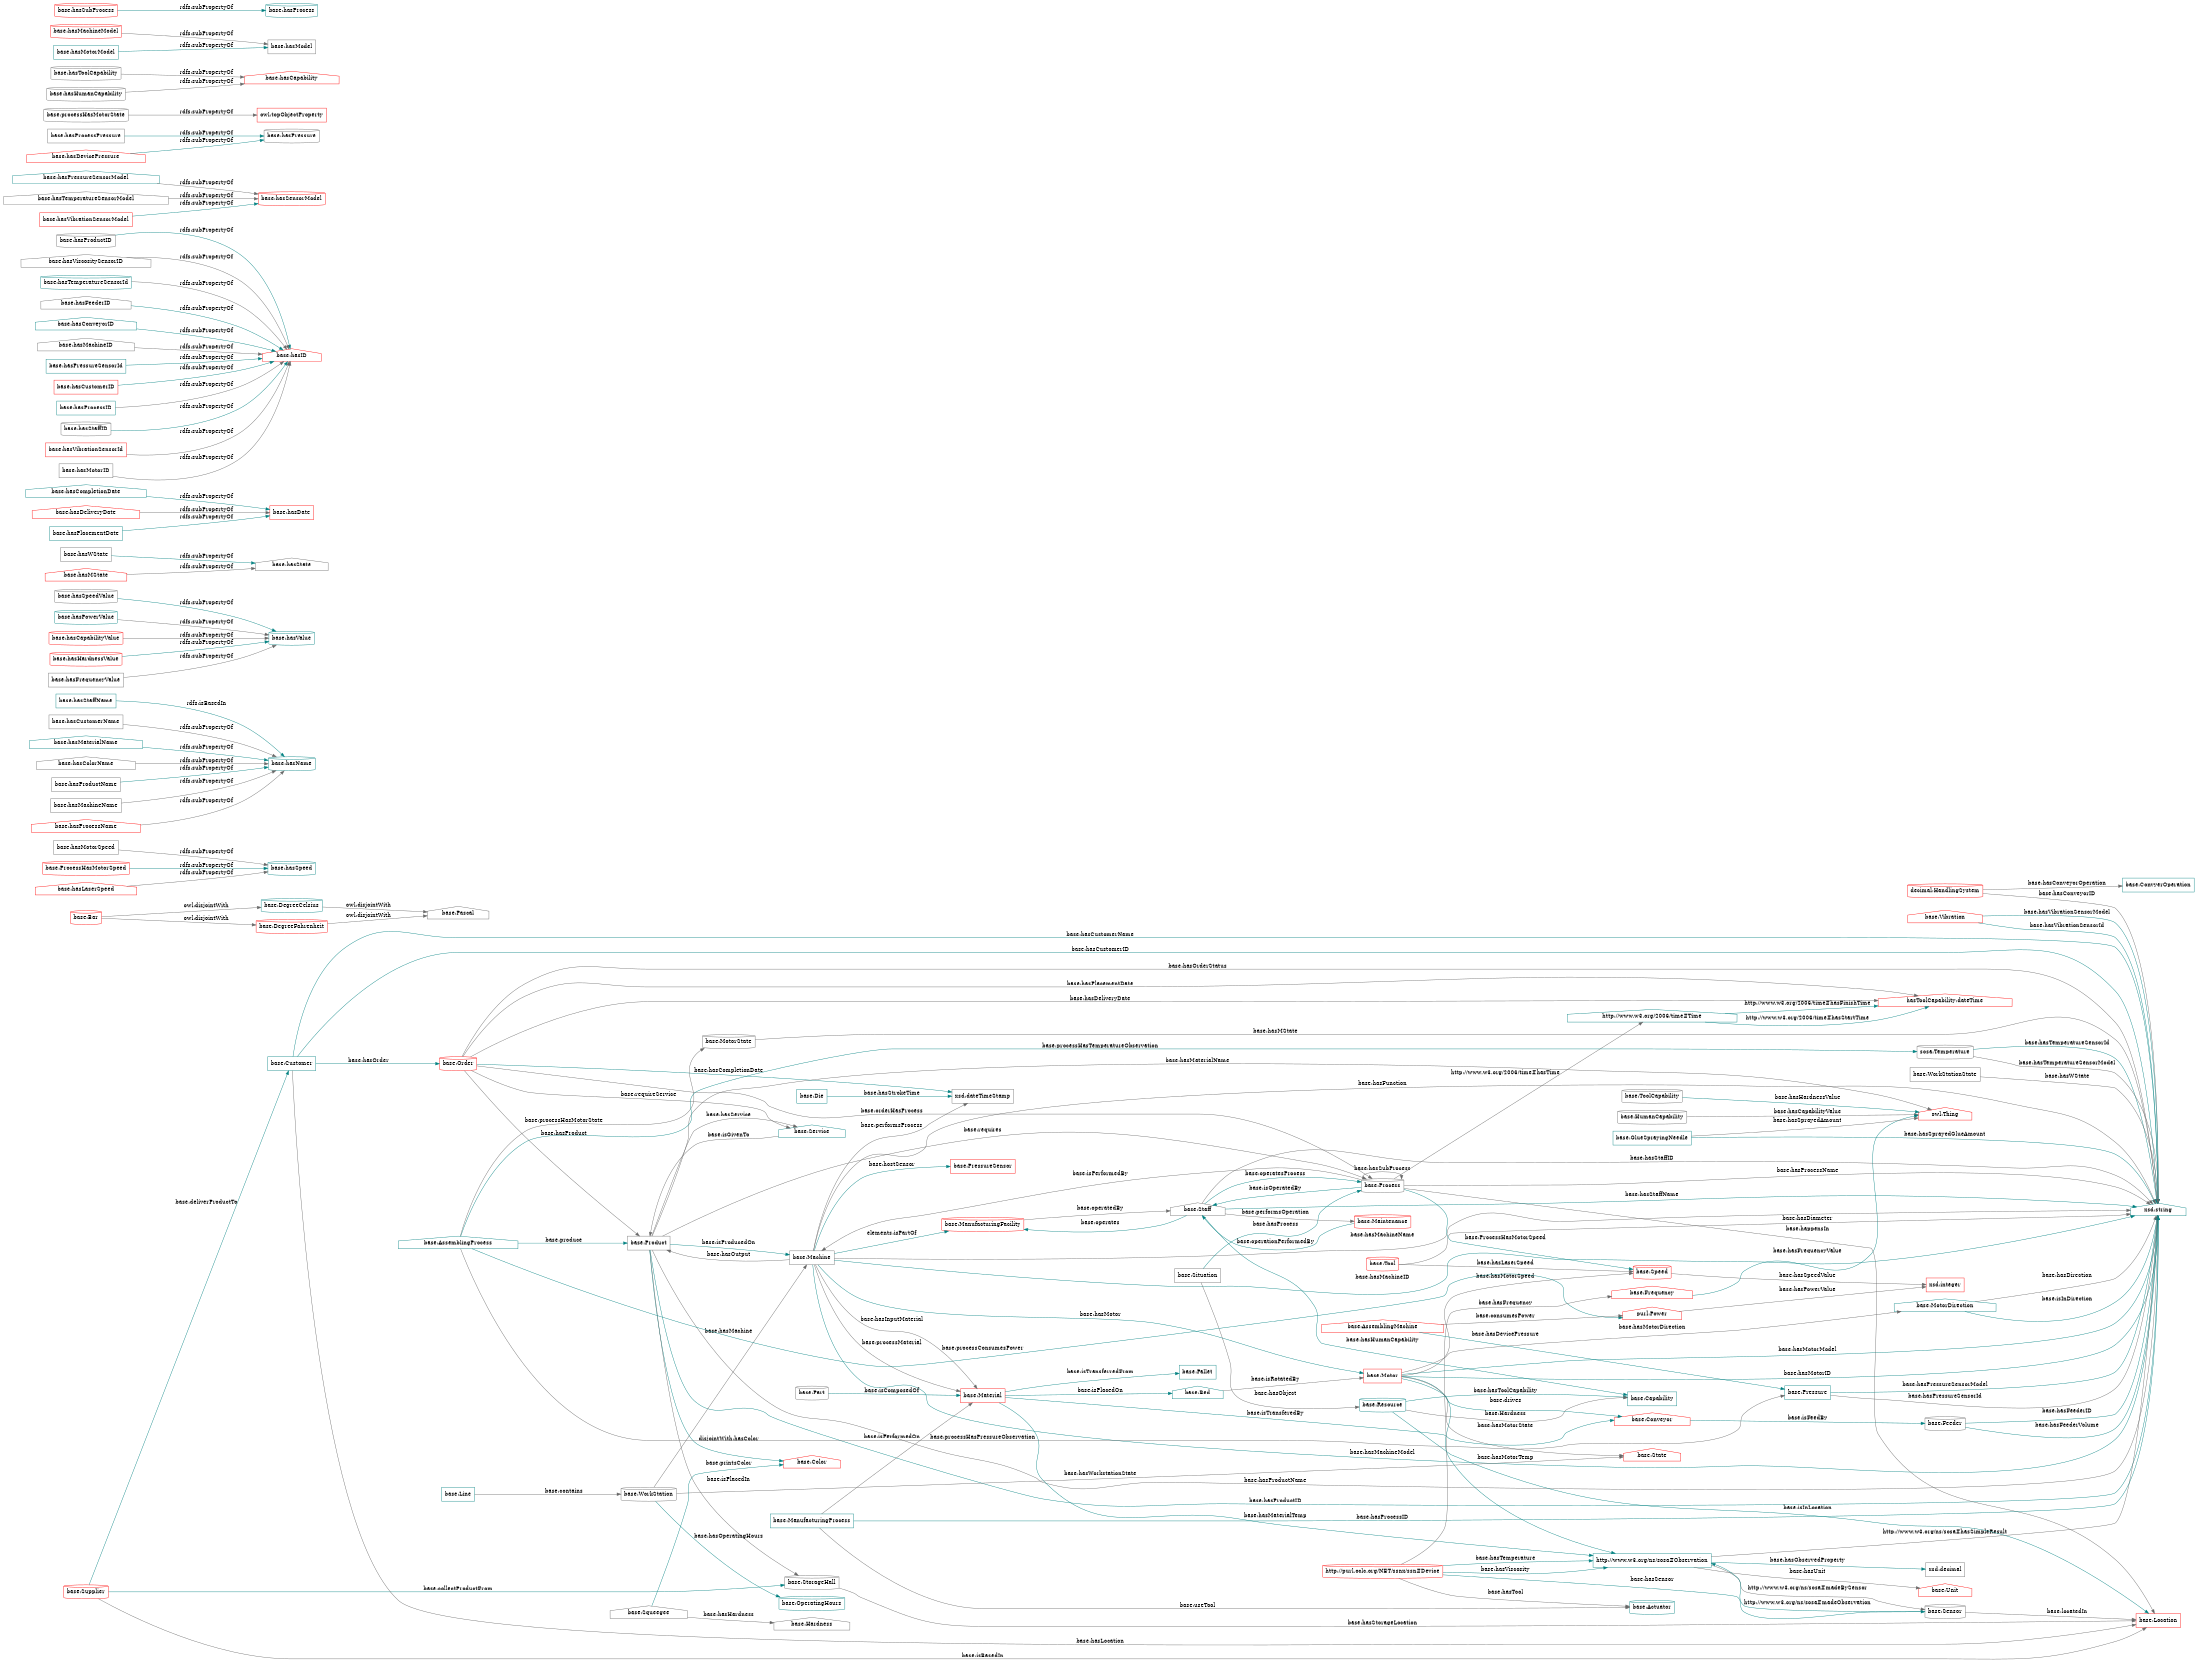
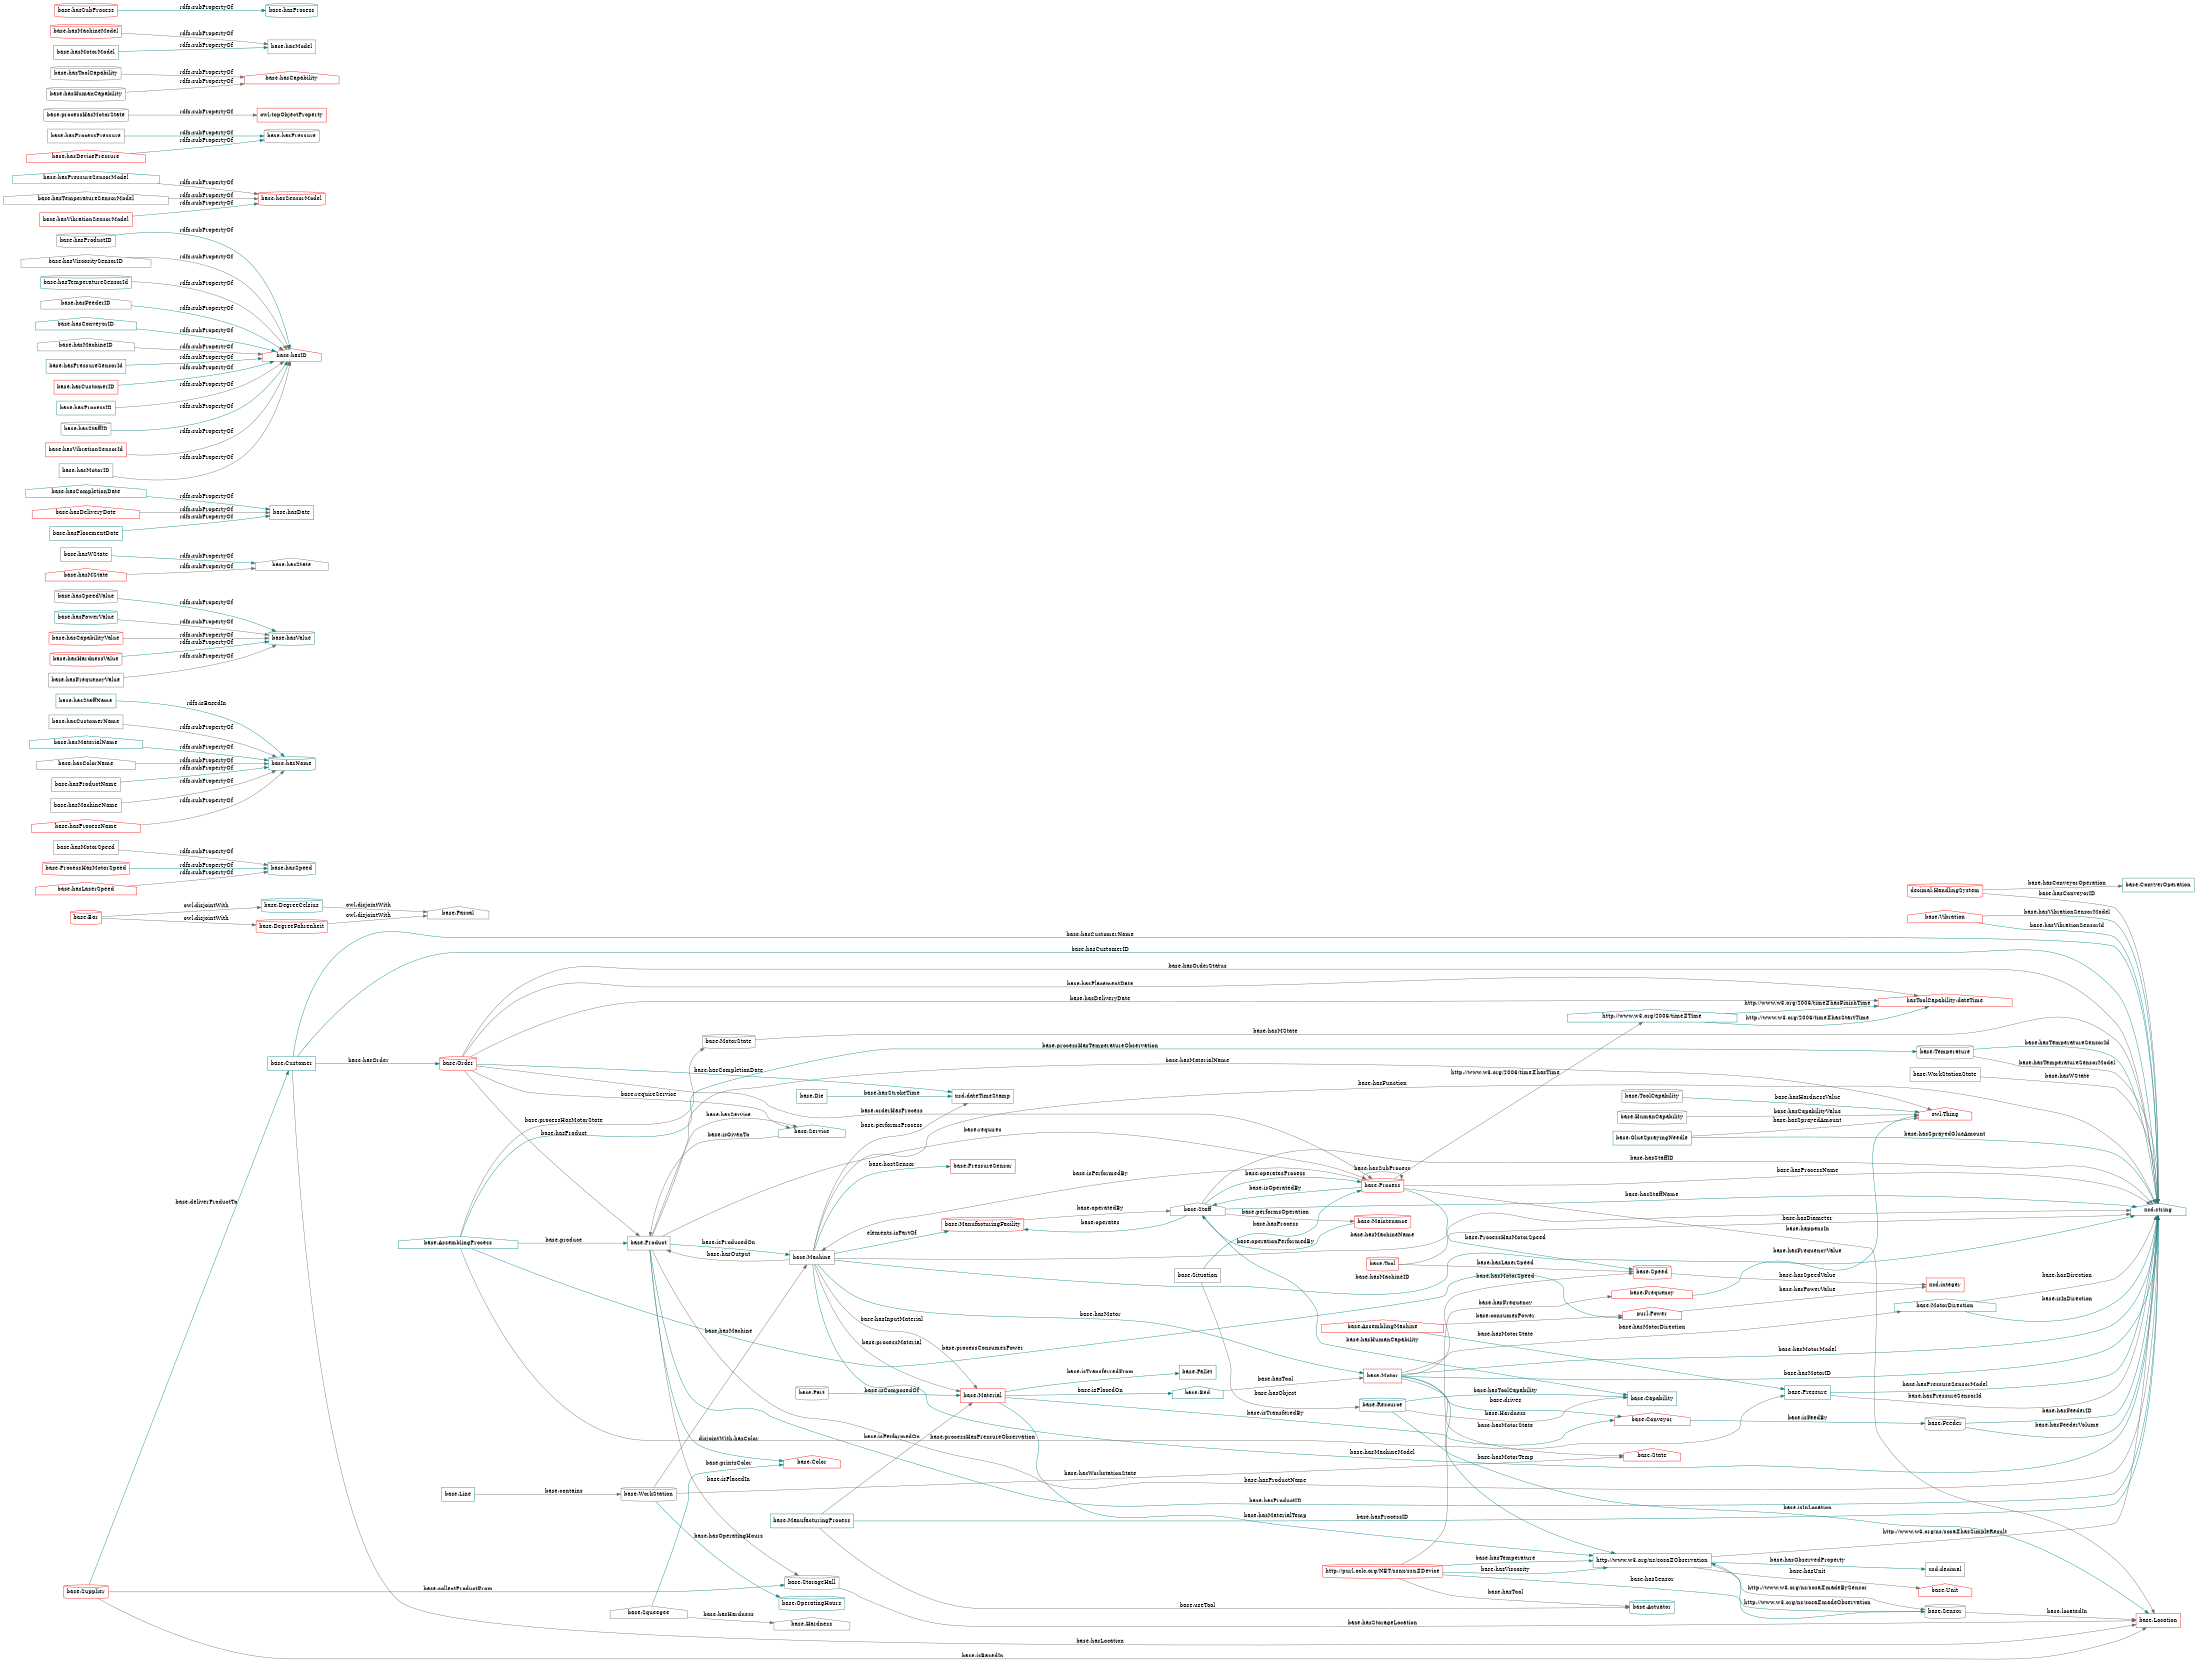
(1945, 1052) -> (1945, 1052)
(1383, 1186) -> (1383, 1186)
(1506, 1334) -> (1506, 1334)
(1276, 1379) -> (1276, 1379)
